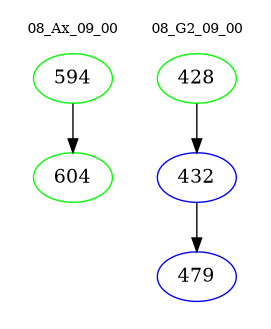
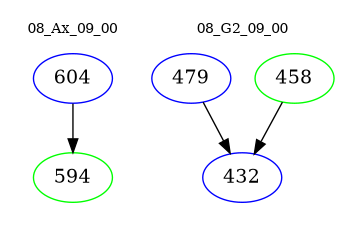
(197, 78) -> (295, 78)
(73, 121) -> (73, 121)
(73, 178) -> (73, 78)
(197, 220) -> (213, 122)
